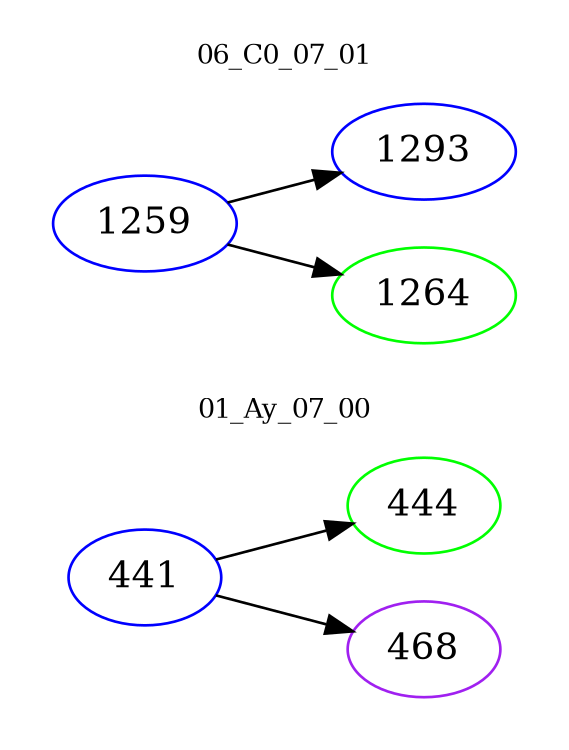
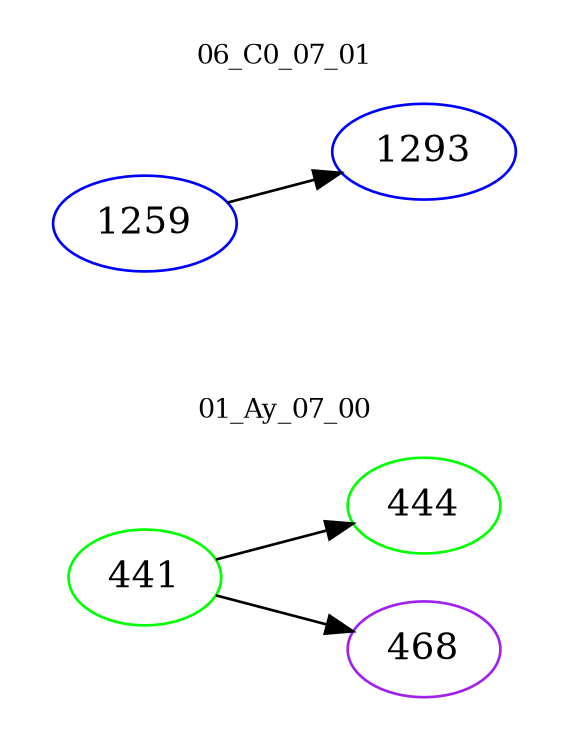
(424, 295) -> none
(145, 577) -> (145, 577)
